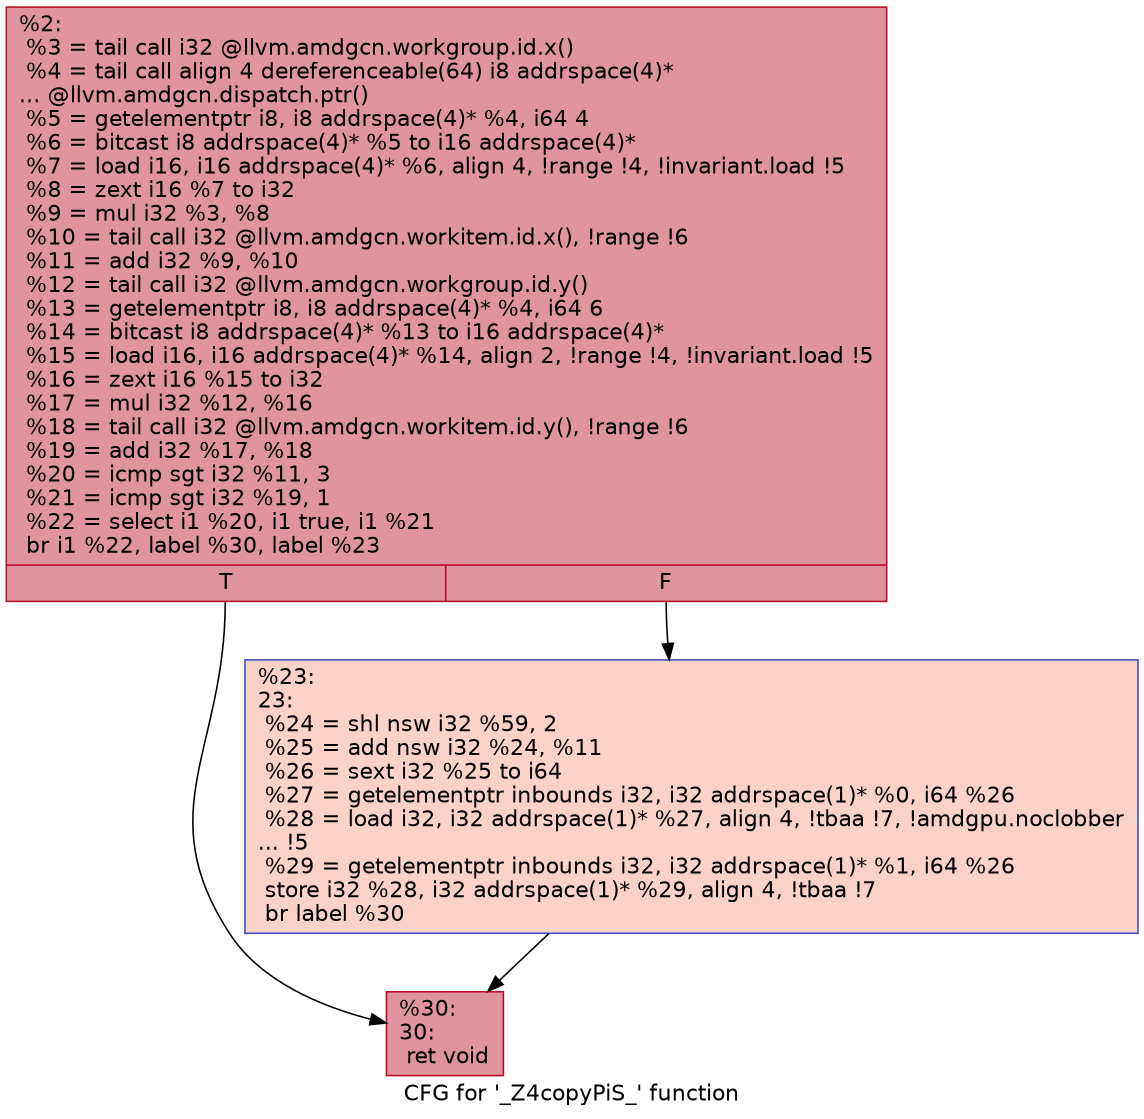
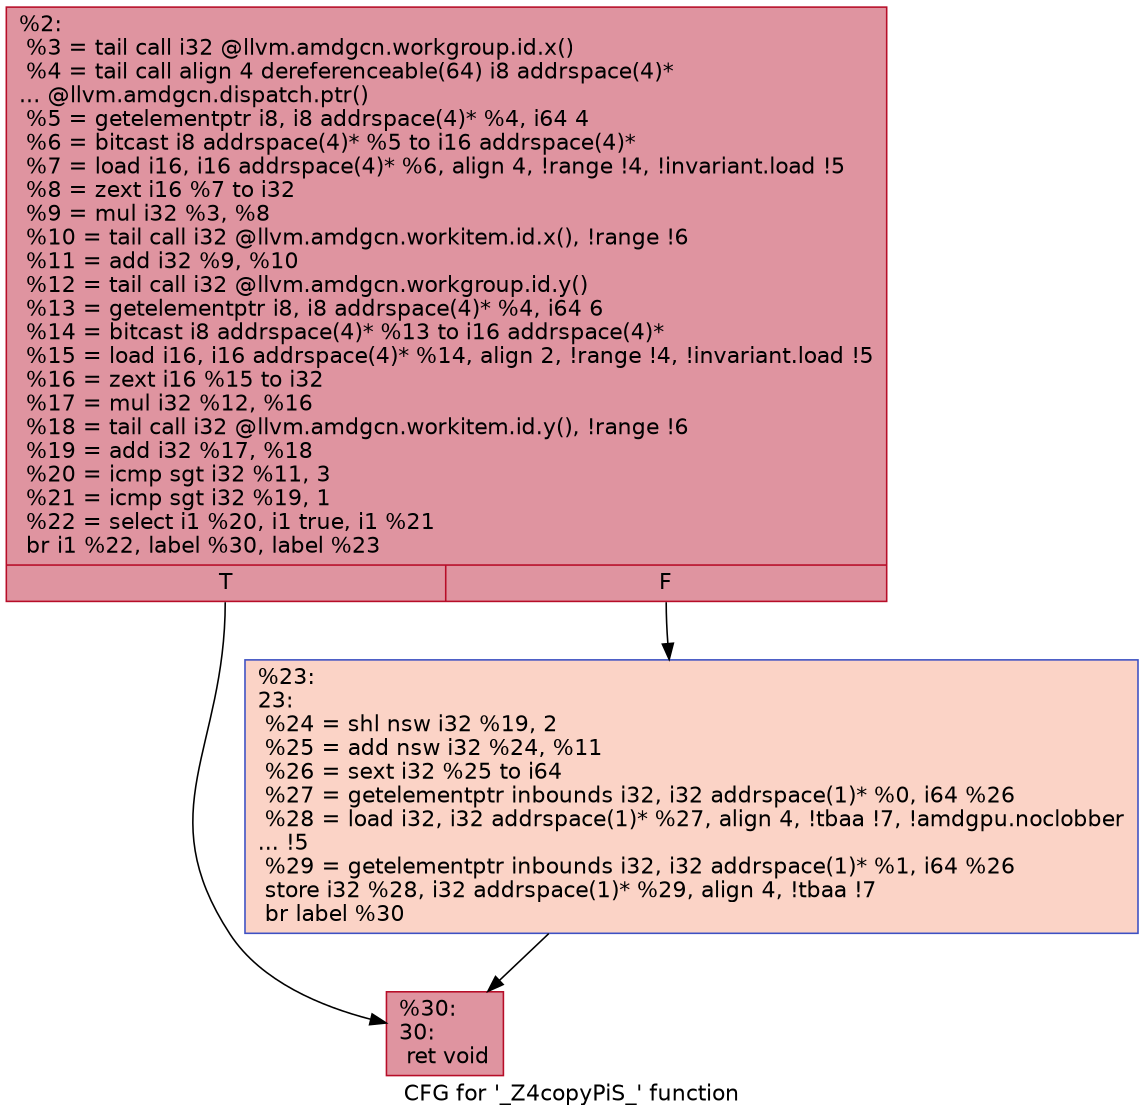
(408, 725) -> (408, 725)
